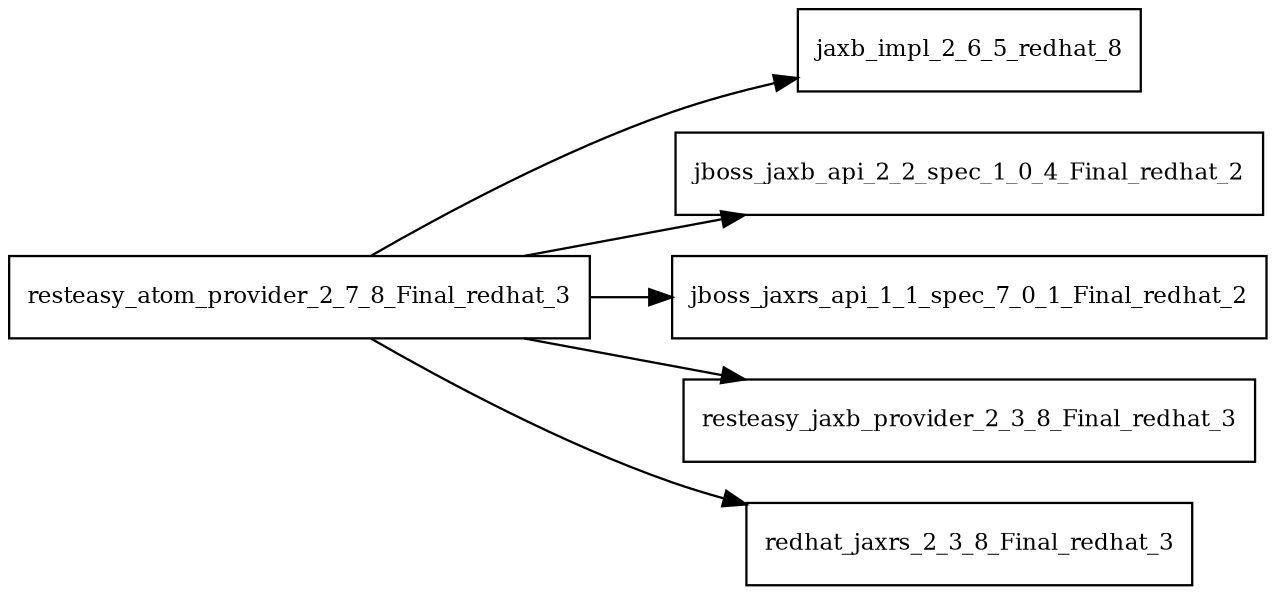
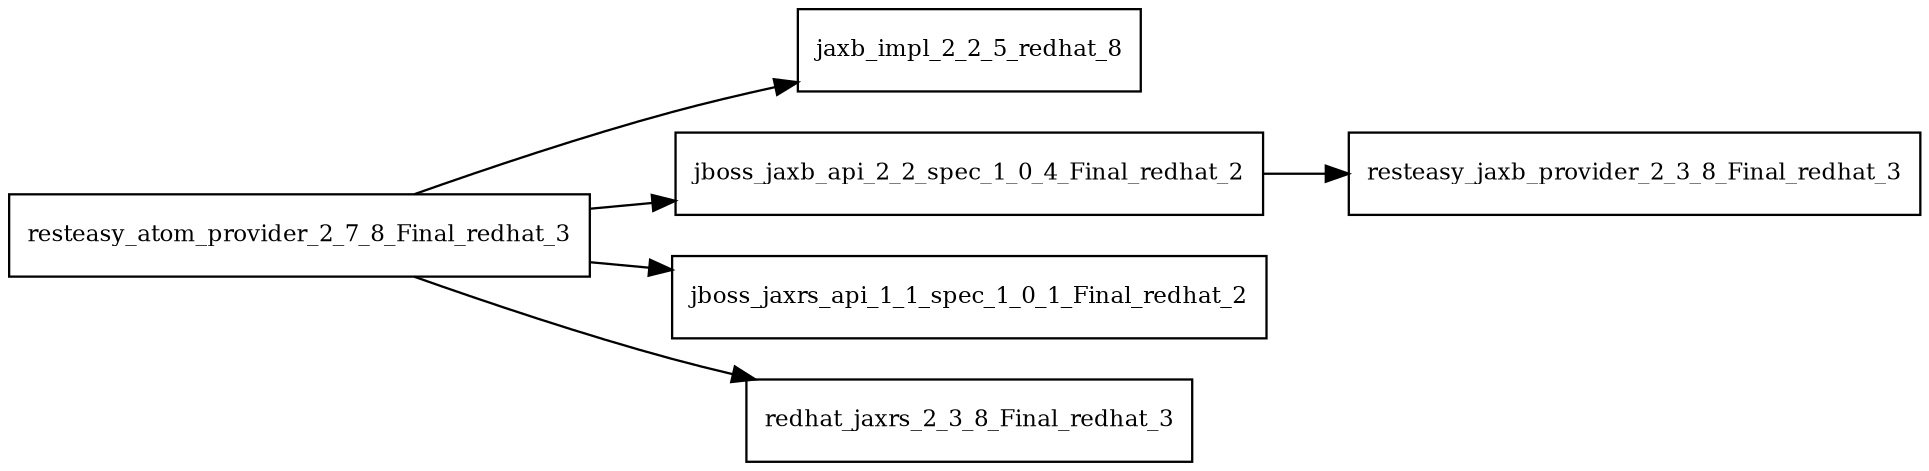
(969, 50) -> (969, 50)
(969, 297) -> (969, 297)
(623, 357) -> (1294, 174)
